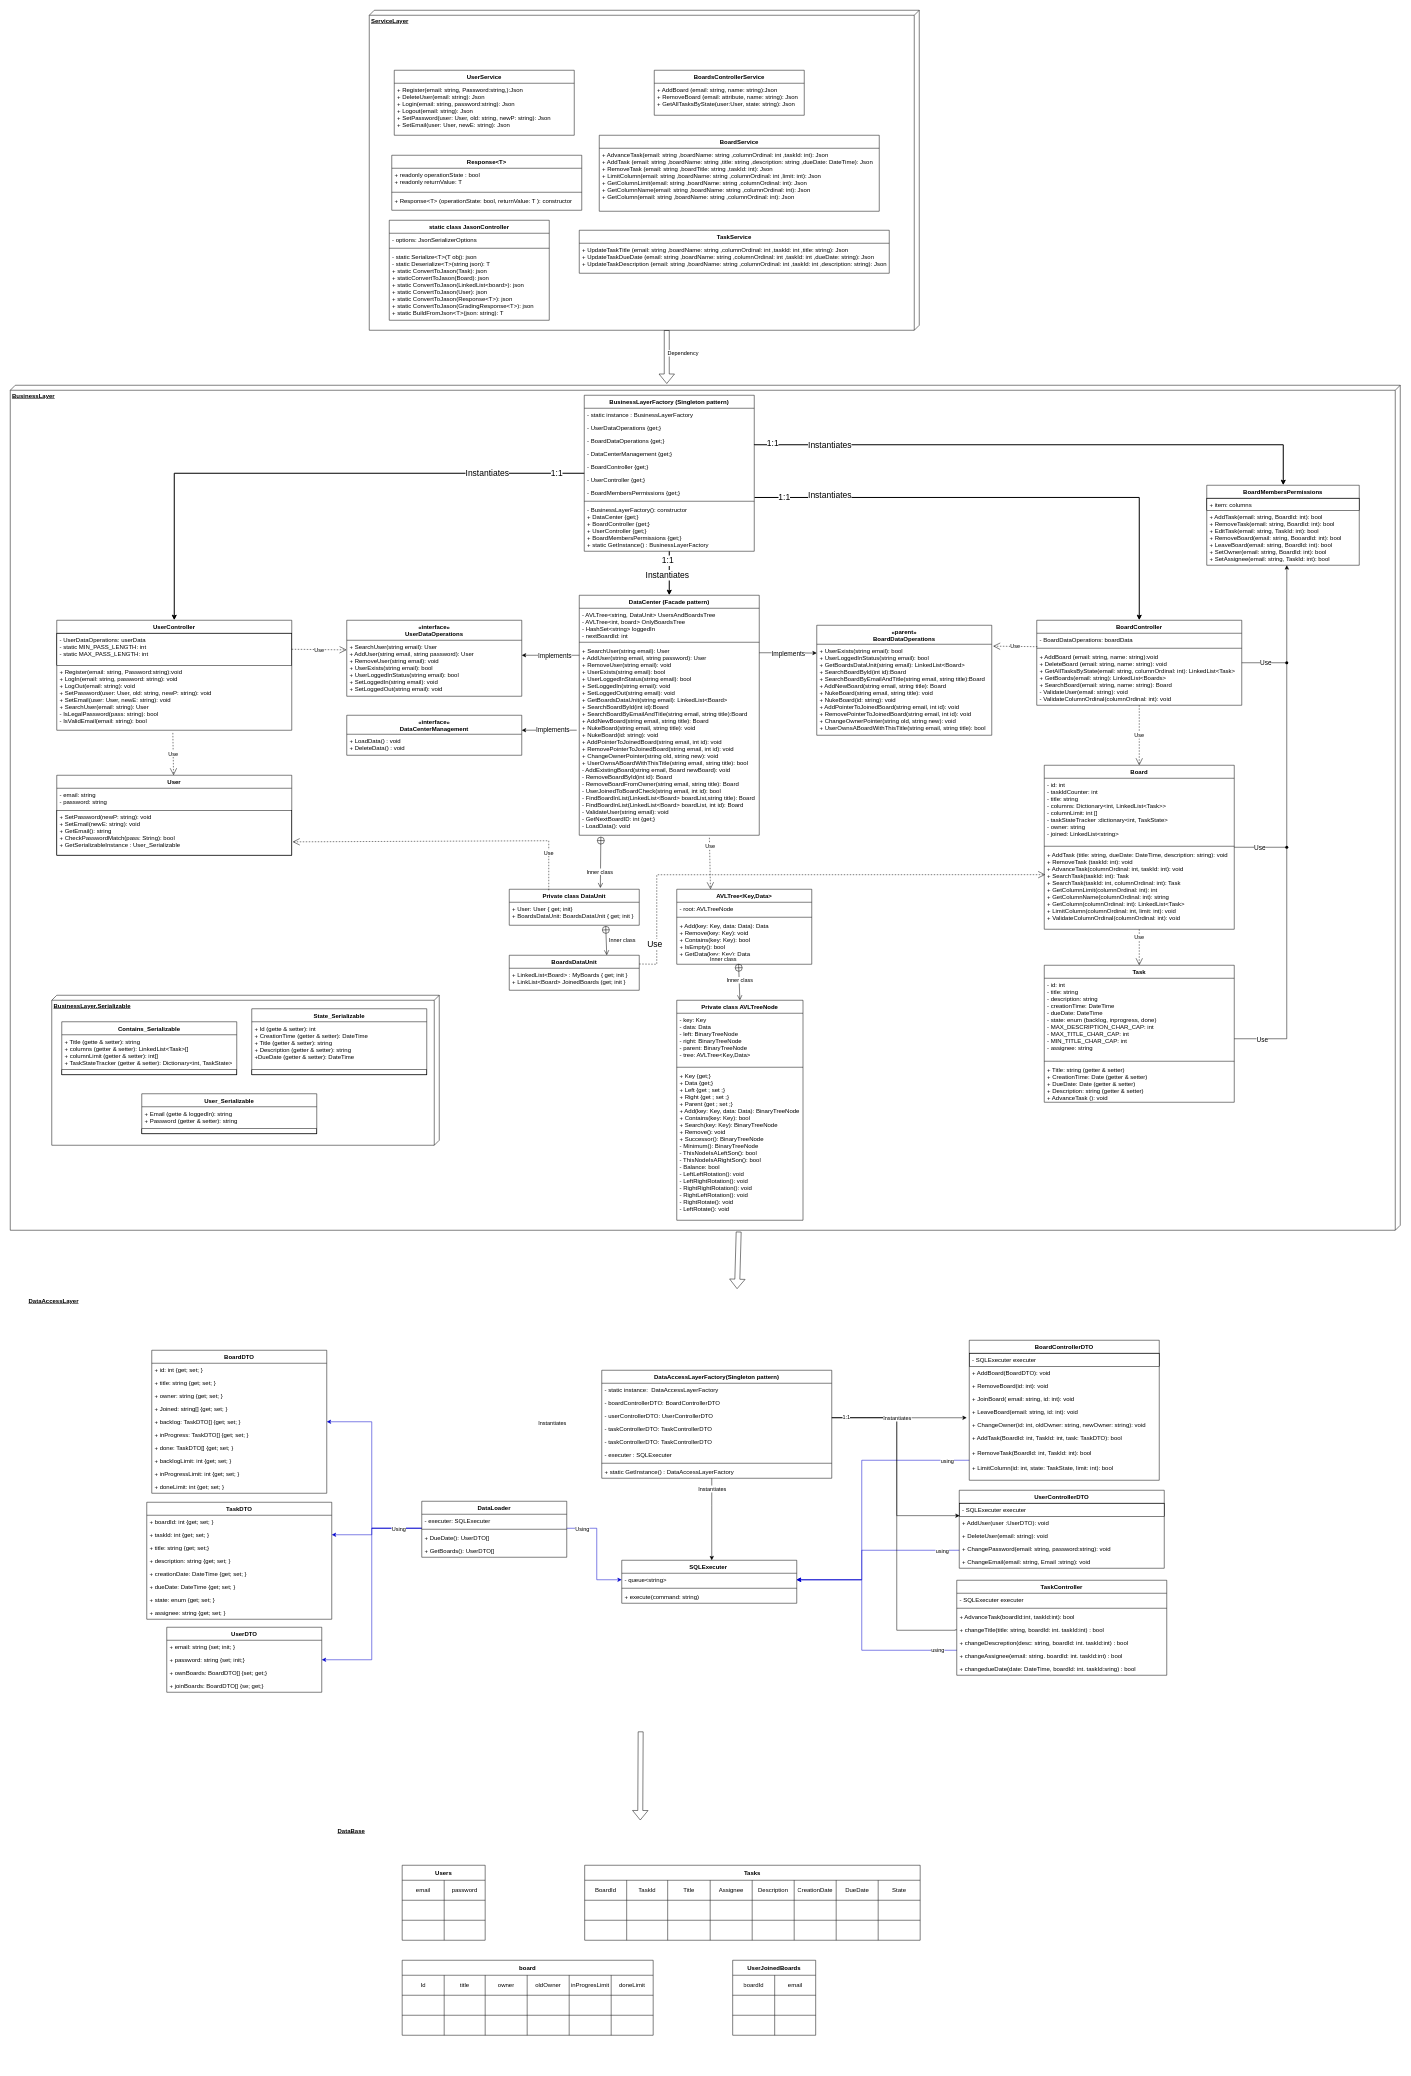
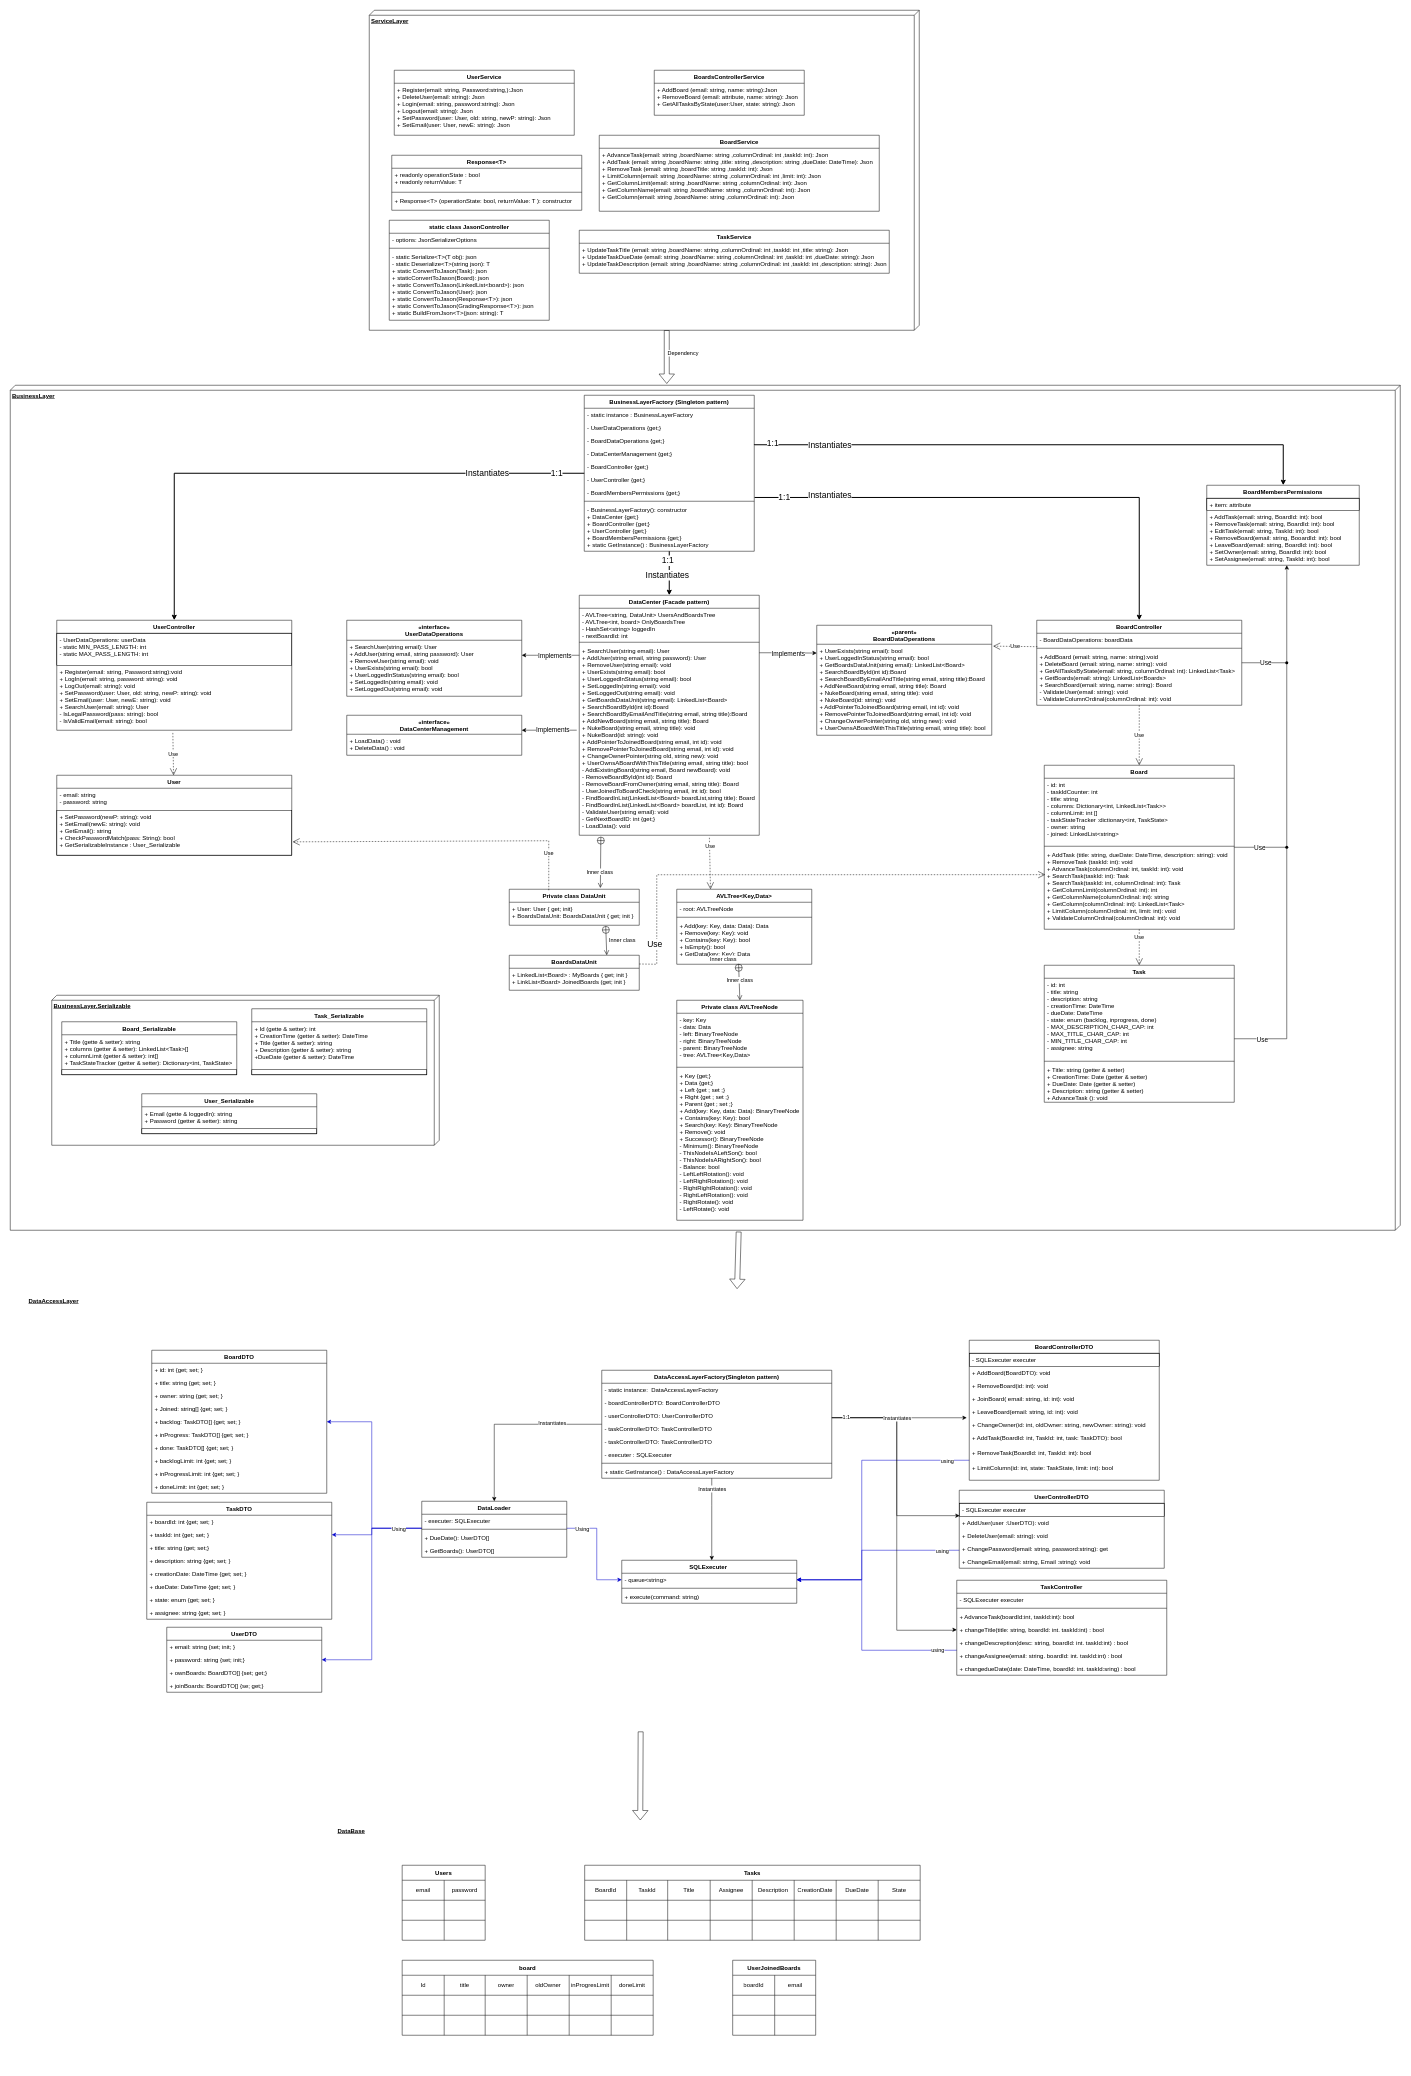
(1231, 505) -> (1234, 505)
(318, 650) -> none
(339, 1016) -> (339, 1016)
(149, 1029) -> (149, 1029)
none -> (494, 1496)
(1043, 1549) -> (1042, 1549)
(952, 1630) -> (954, 1630)
